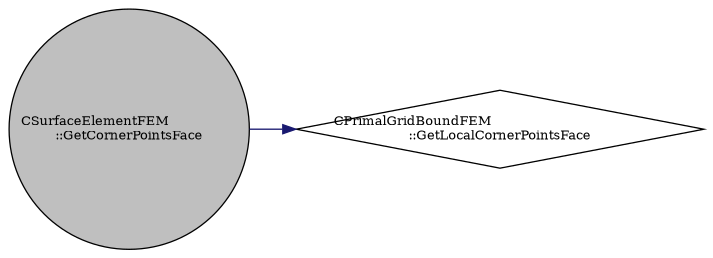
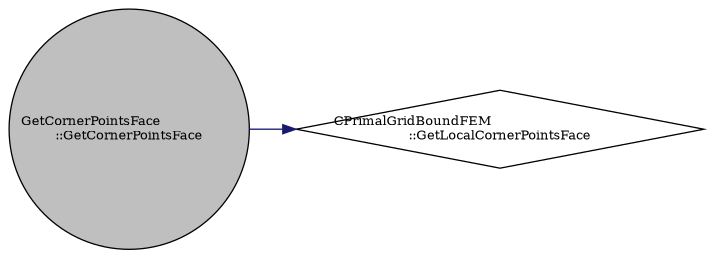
(129, 129) -> (129, 129)
